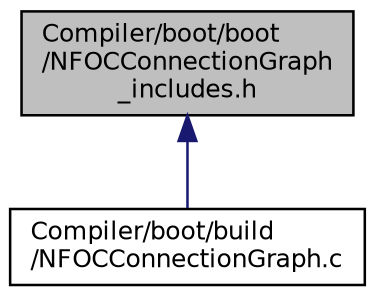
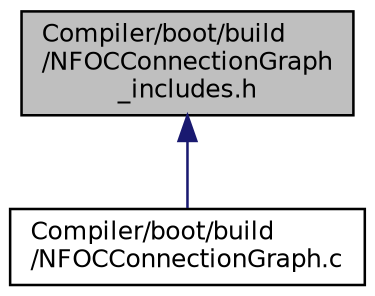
(187, 63) -> (187, 63)
